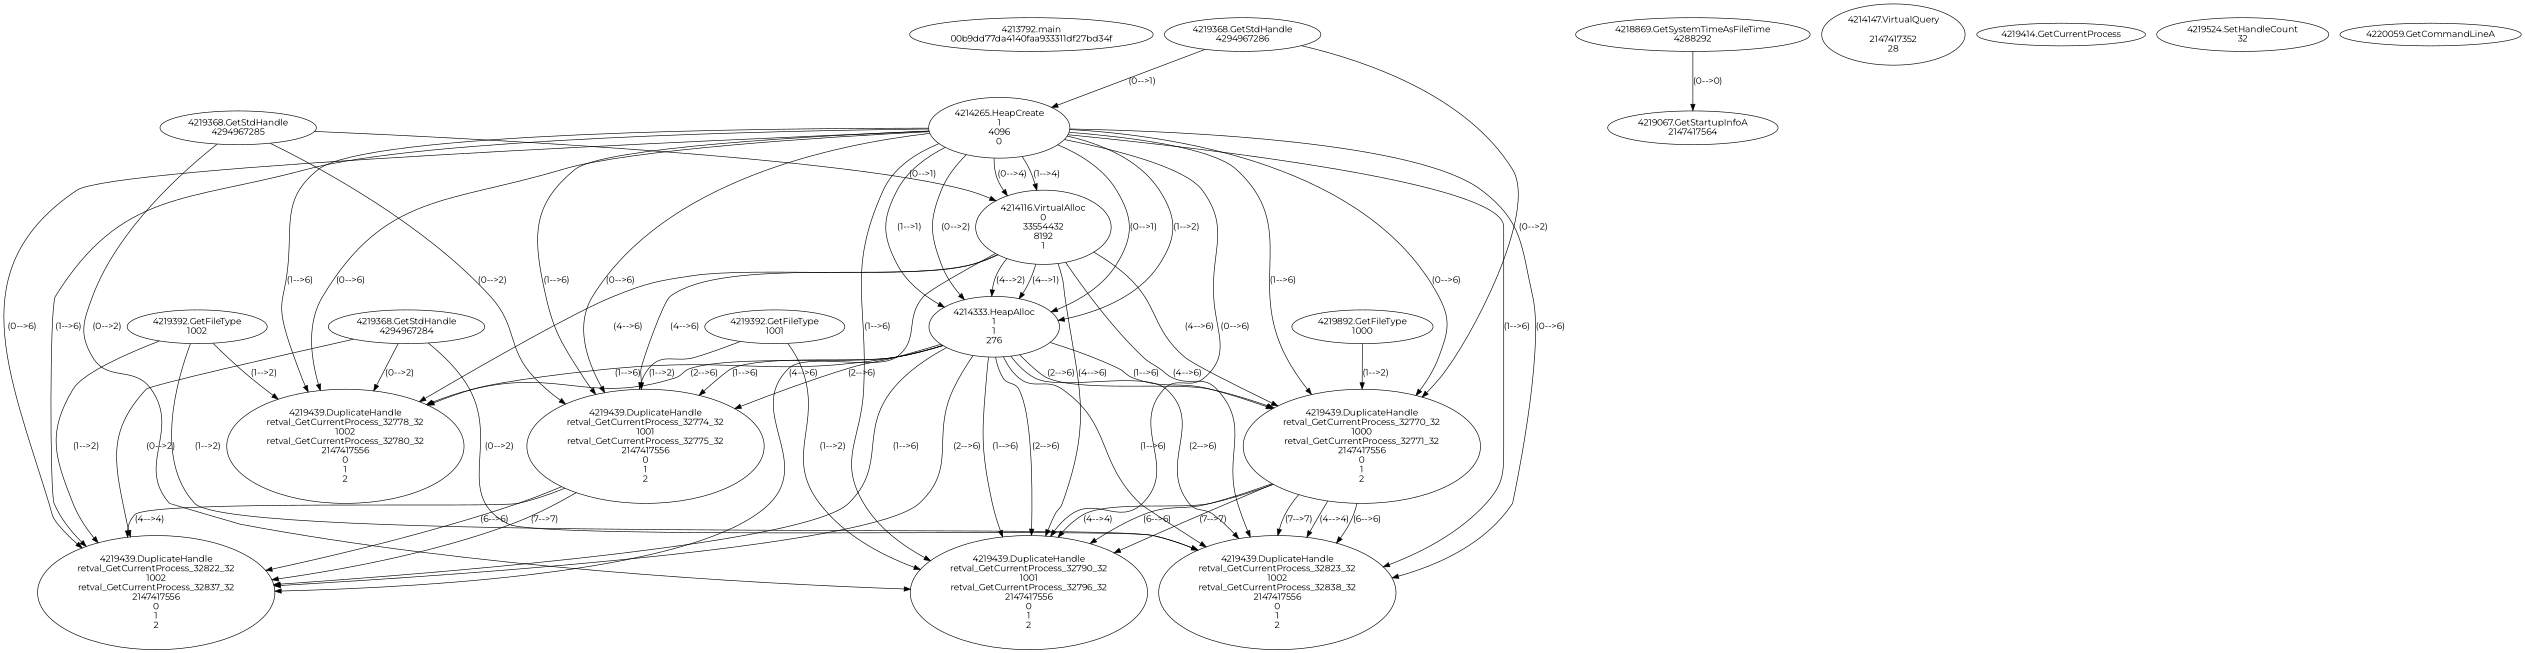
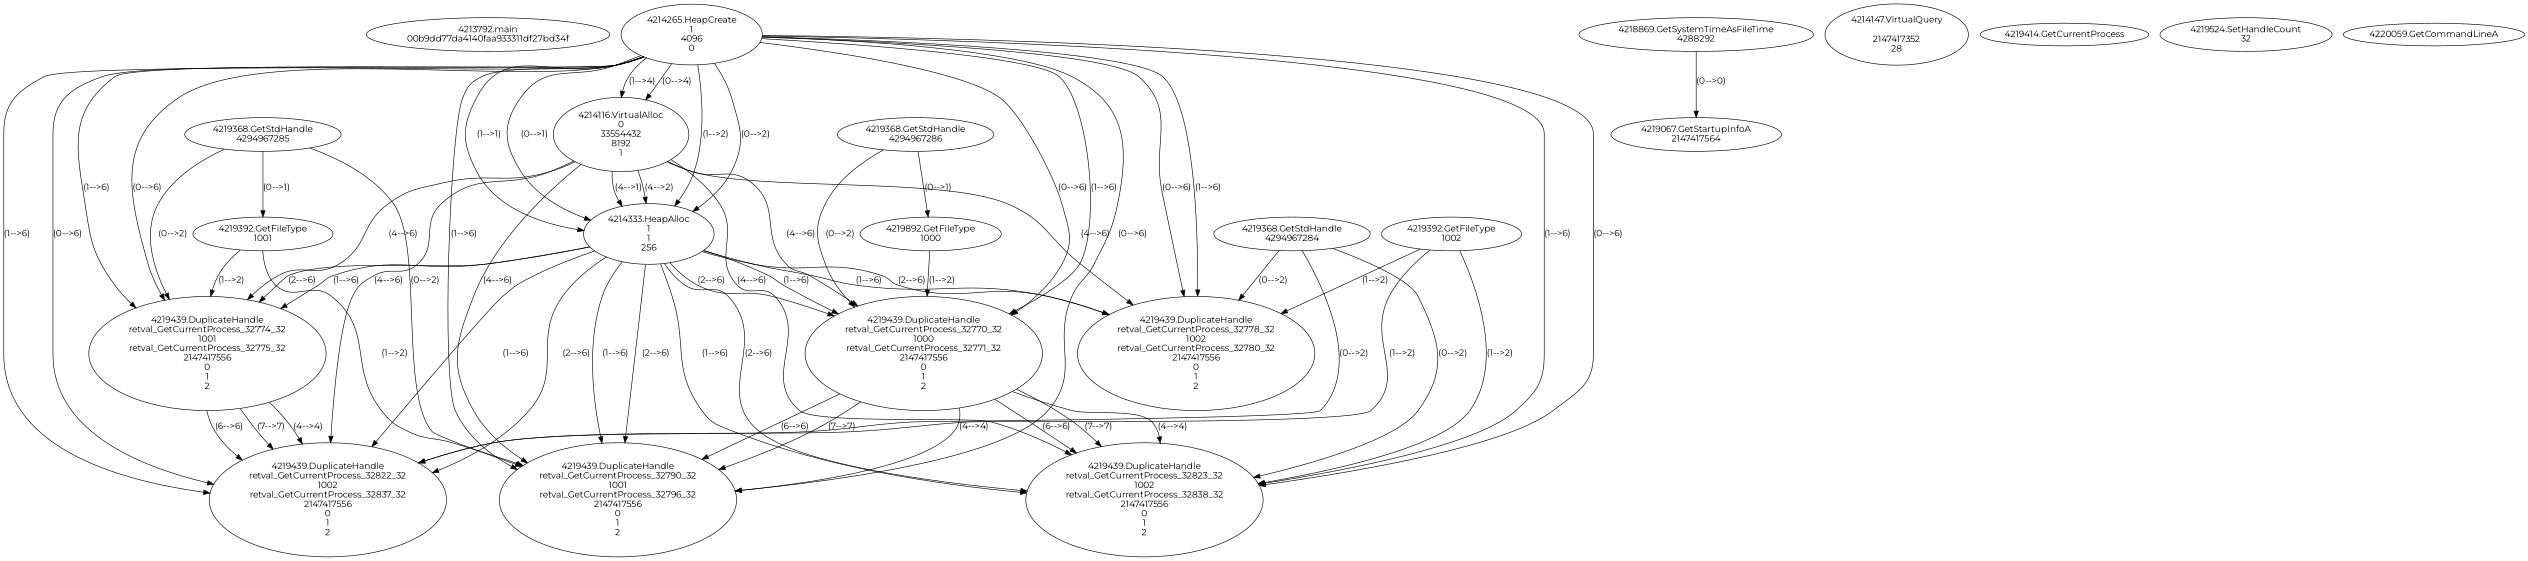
(1131, 77) -> (923, 181)
(688, 154) -> (263, 181)
(994, 327) -> (649, 234)
